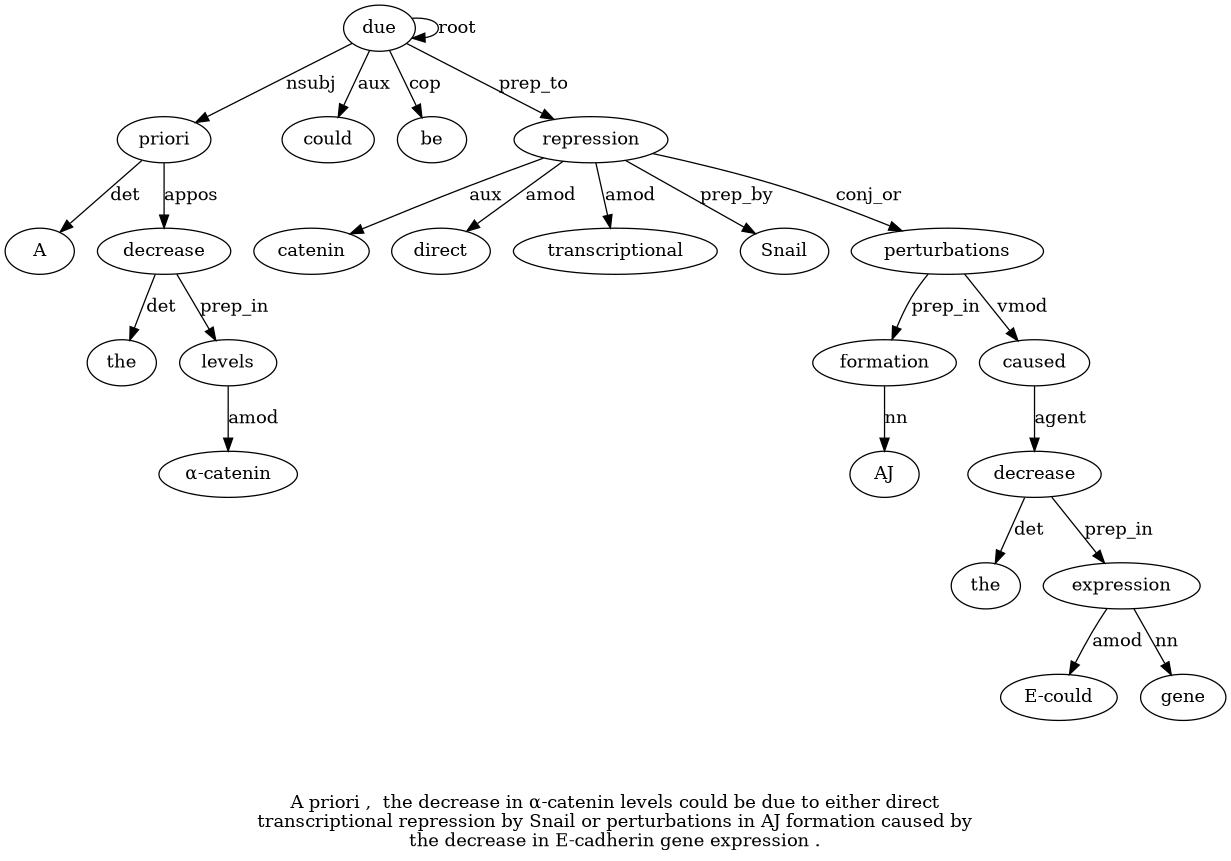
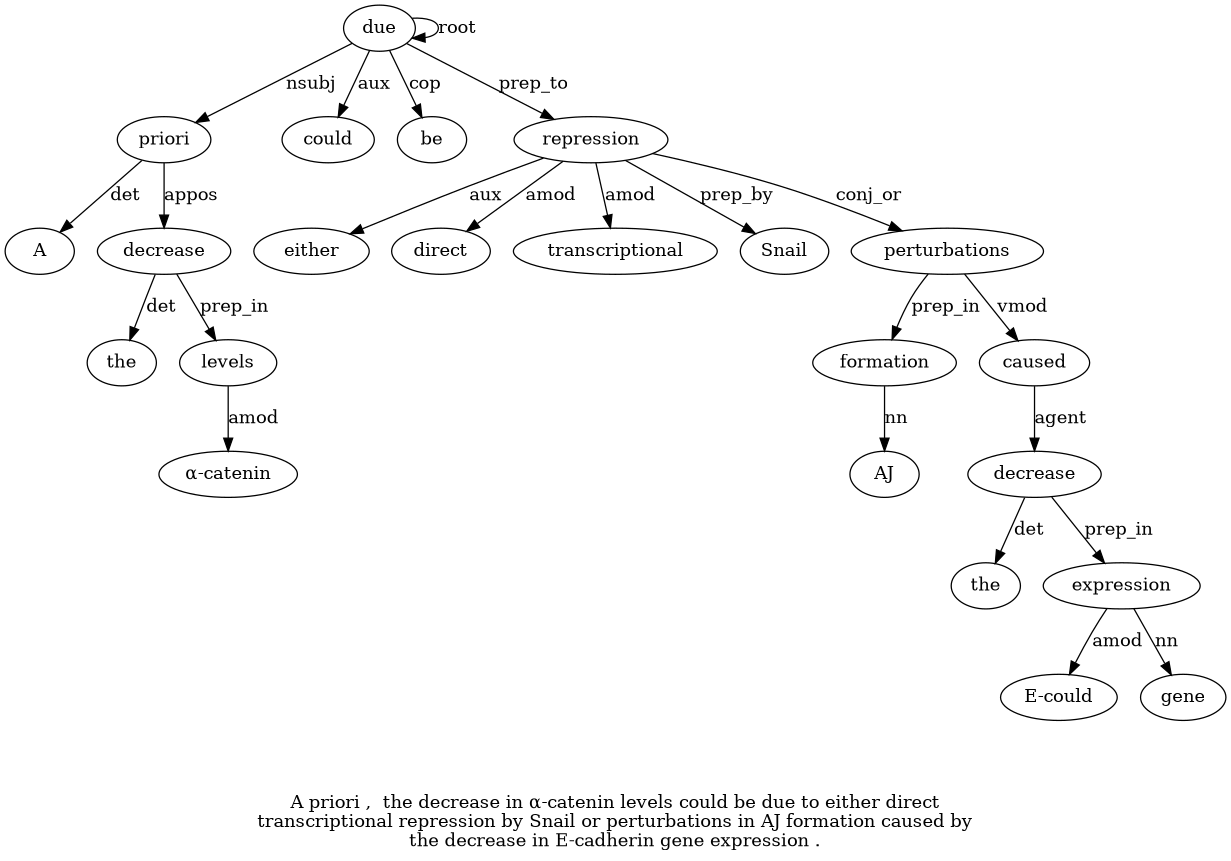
(312, 251) -> (312, 251)
